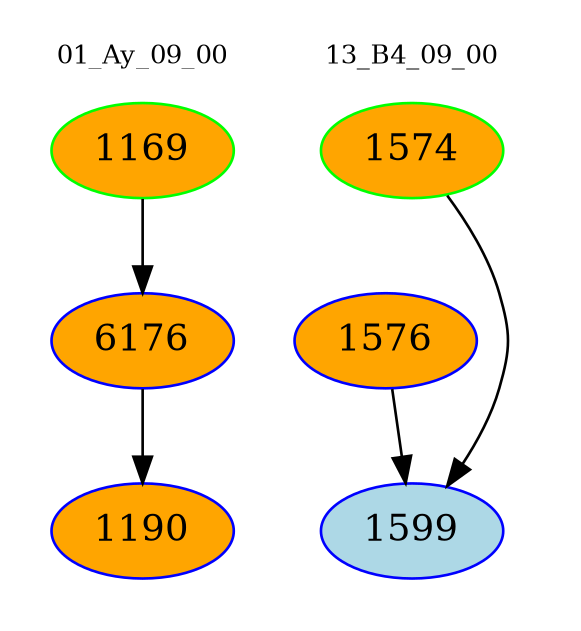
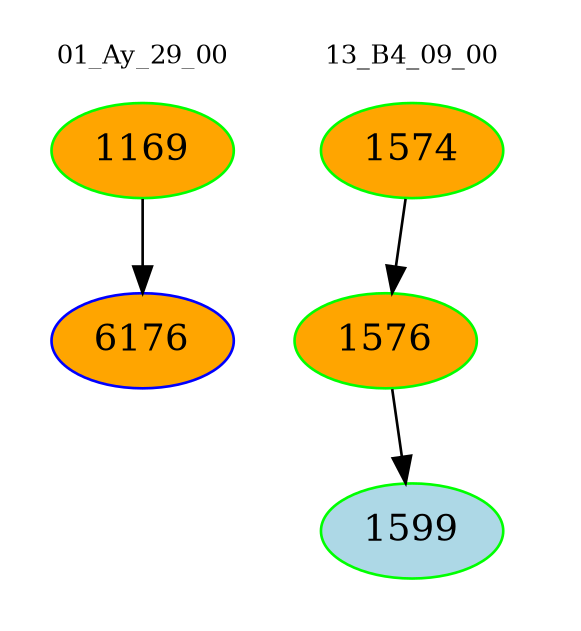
(143, 57) -> (143, 57)
(507, 327) -> (401, 233)
(386, 341) -> (386, 341)
(143, 531) -> none
(412, 531) -> (412, 531)
